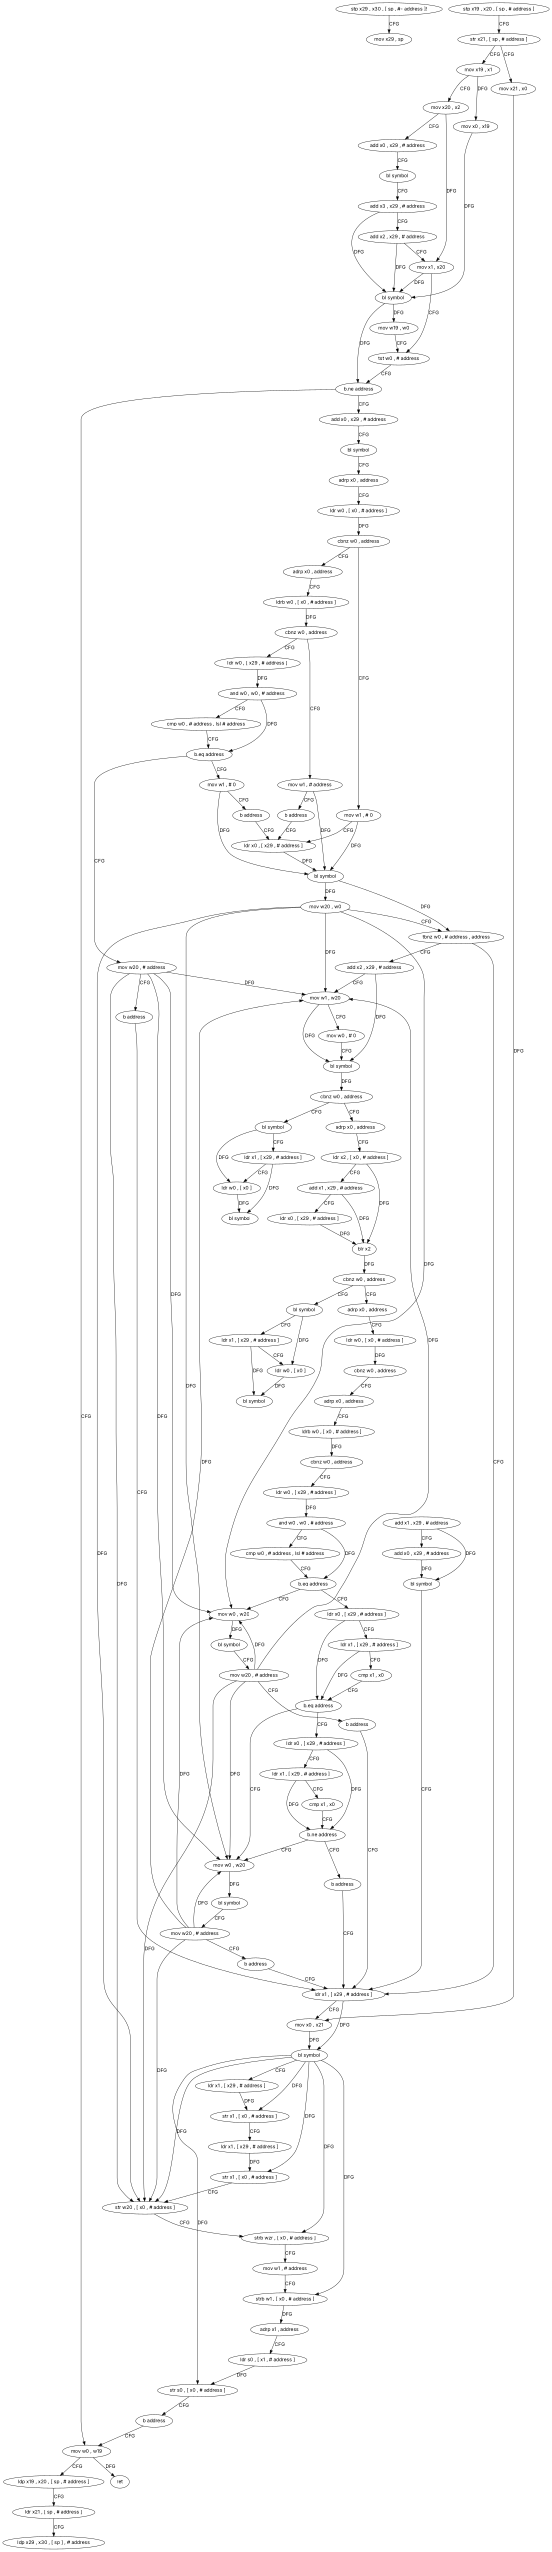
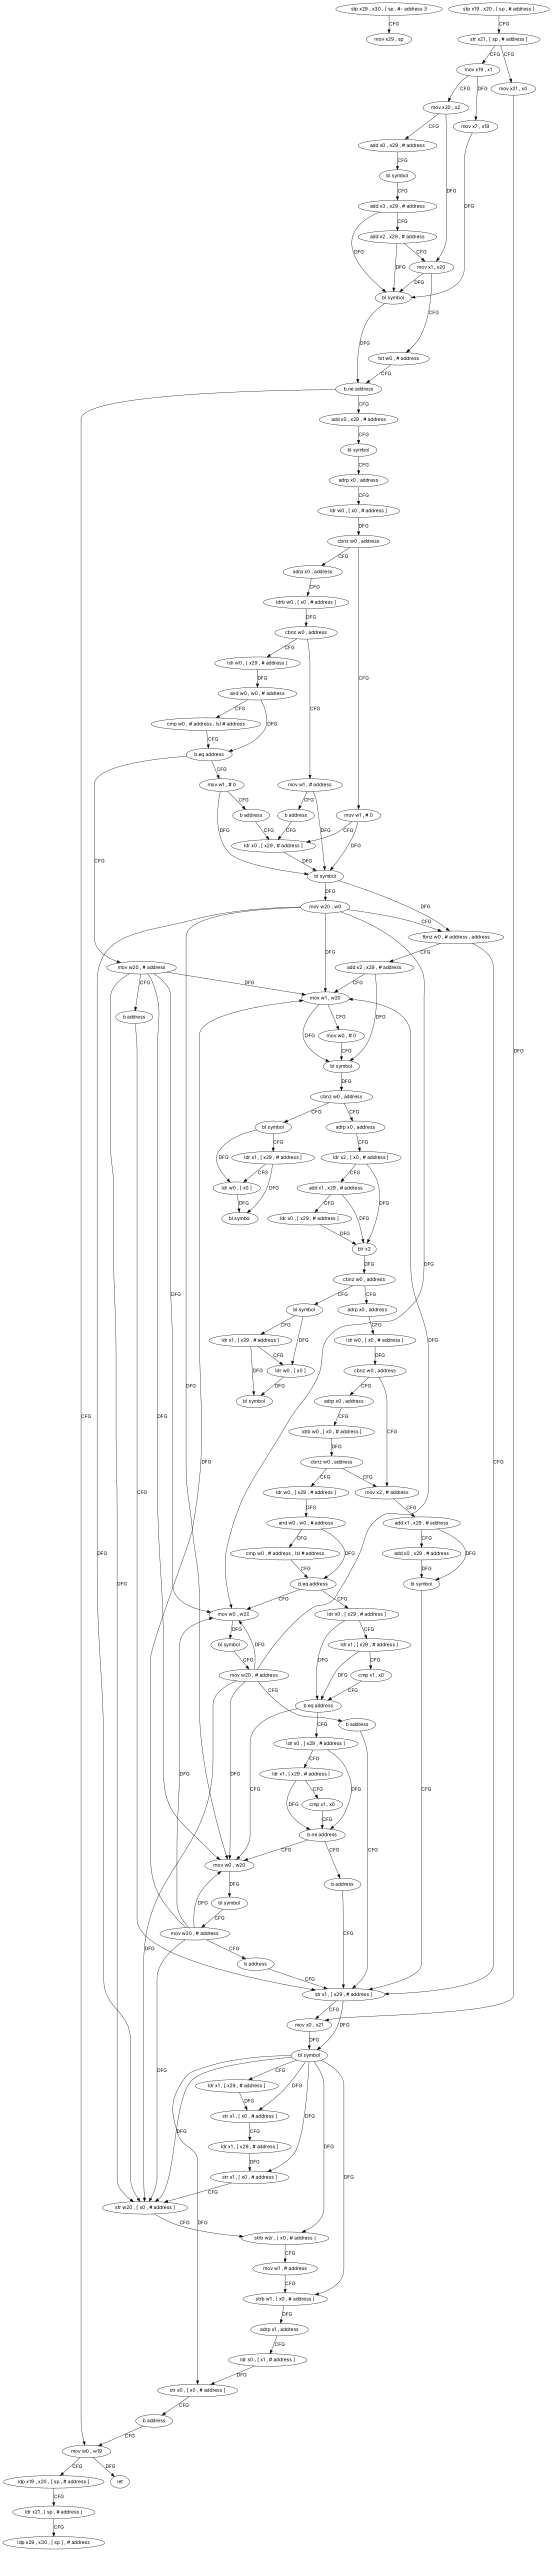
(476, 127) -> (476, 127)
(394, 328) -> none
none -> (387, 1493)
